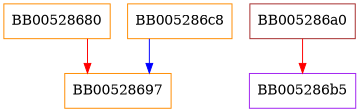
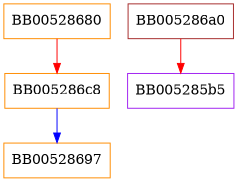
(87, 51) -> (57, 51)
(303, 91) -> (181, 91)
